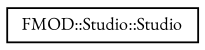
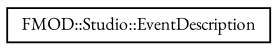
(103, 25) -> (139, 25)
